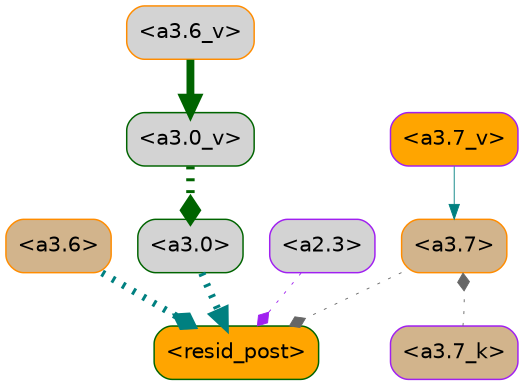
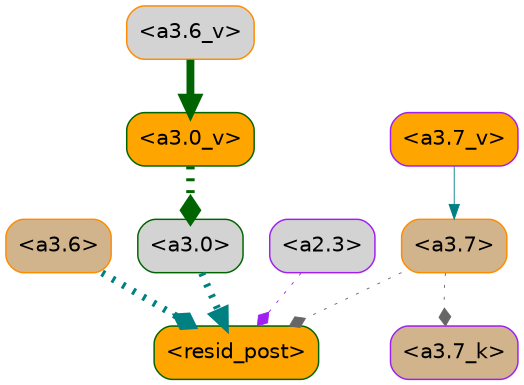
(190, 139) -> (190, 139)
(464, 308) -> (444, 291)
